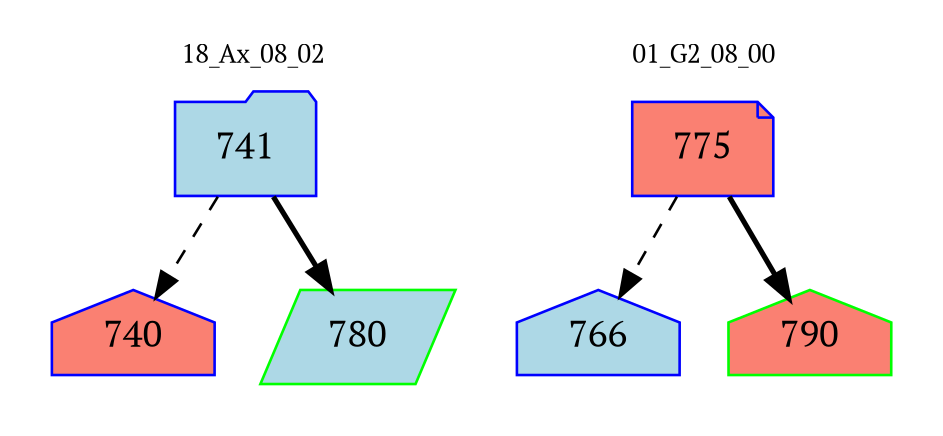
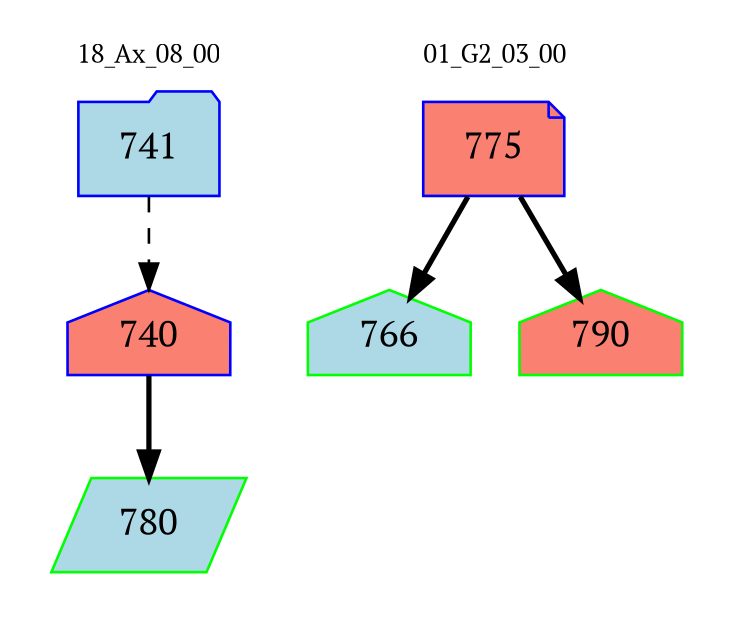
(253, 56) -> (149, 56)
(704, 56) -> (495, 56)
(295, 232) -> (149, 414)
(655, 236) -> (446, 236)
(598, 337) -> (389, 337)
